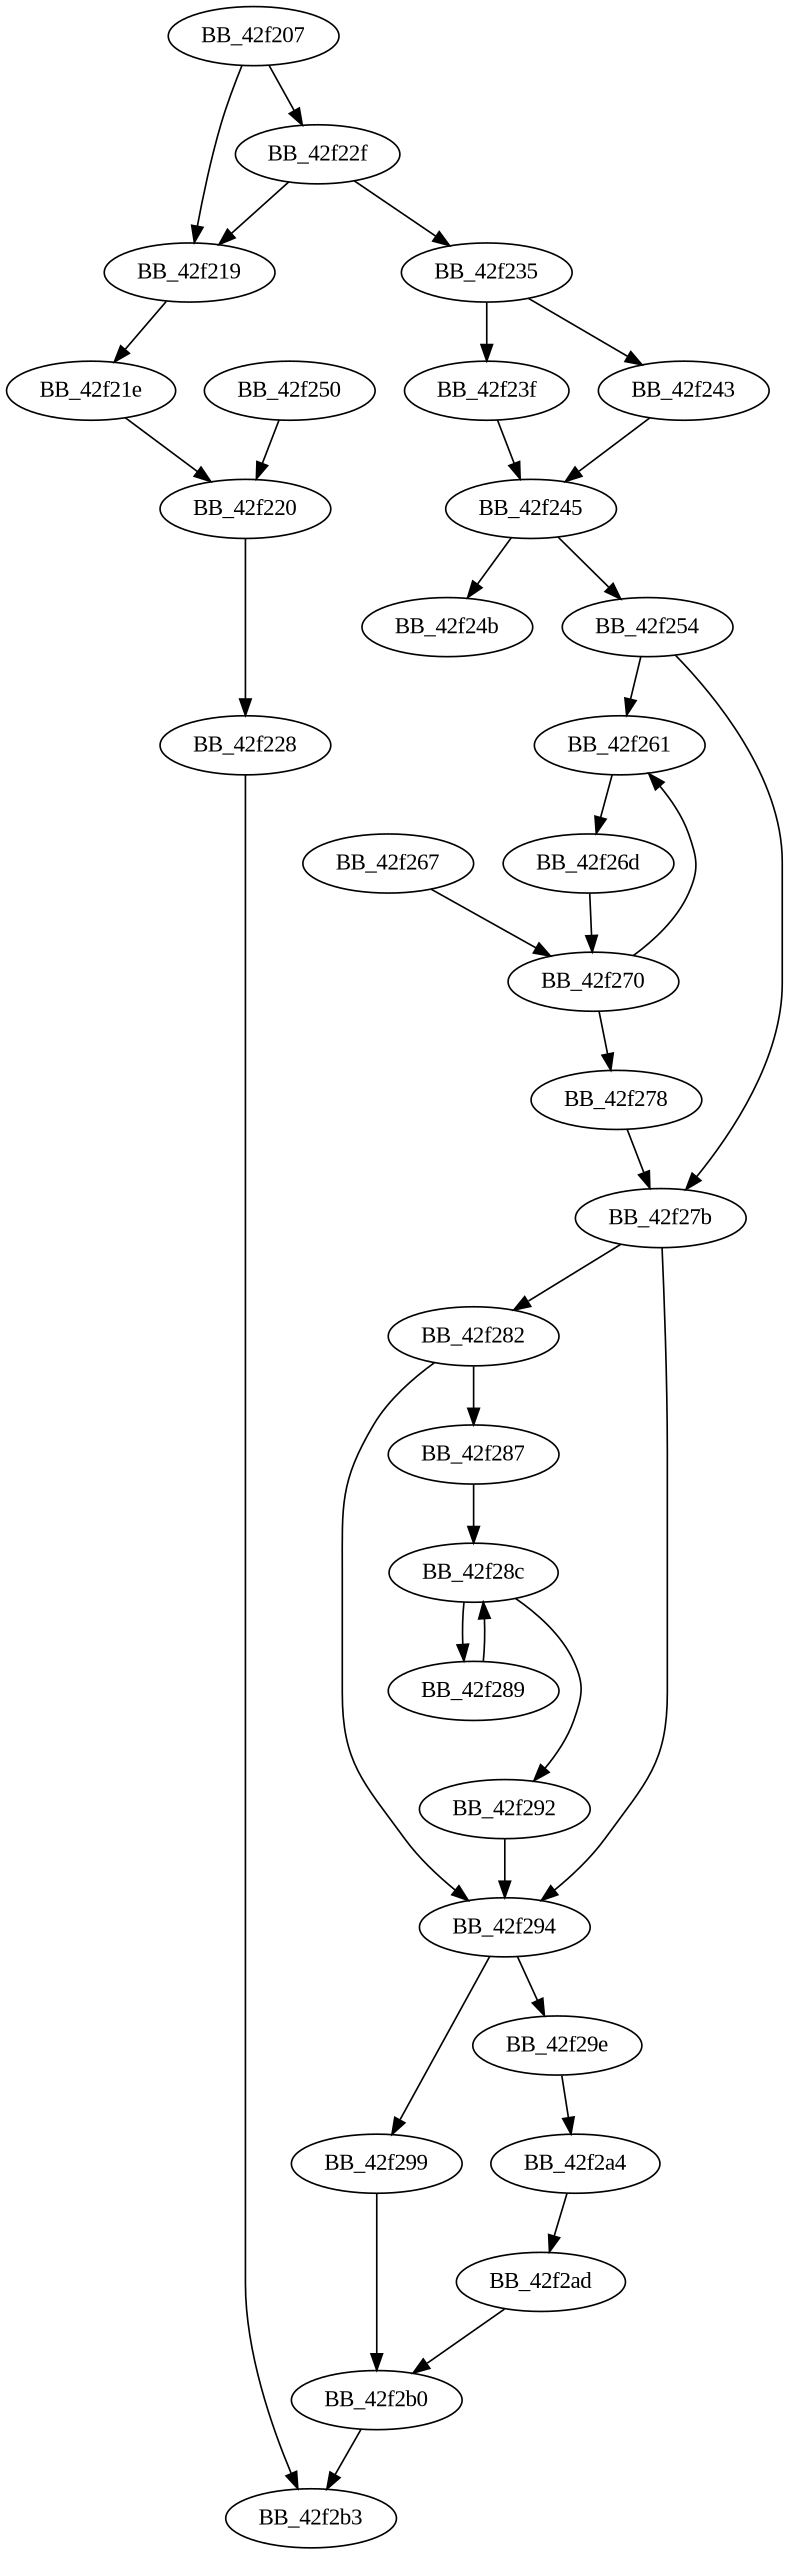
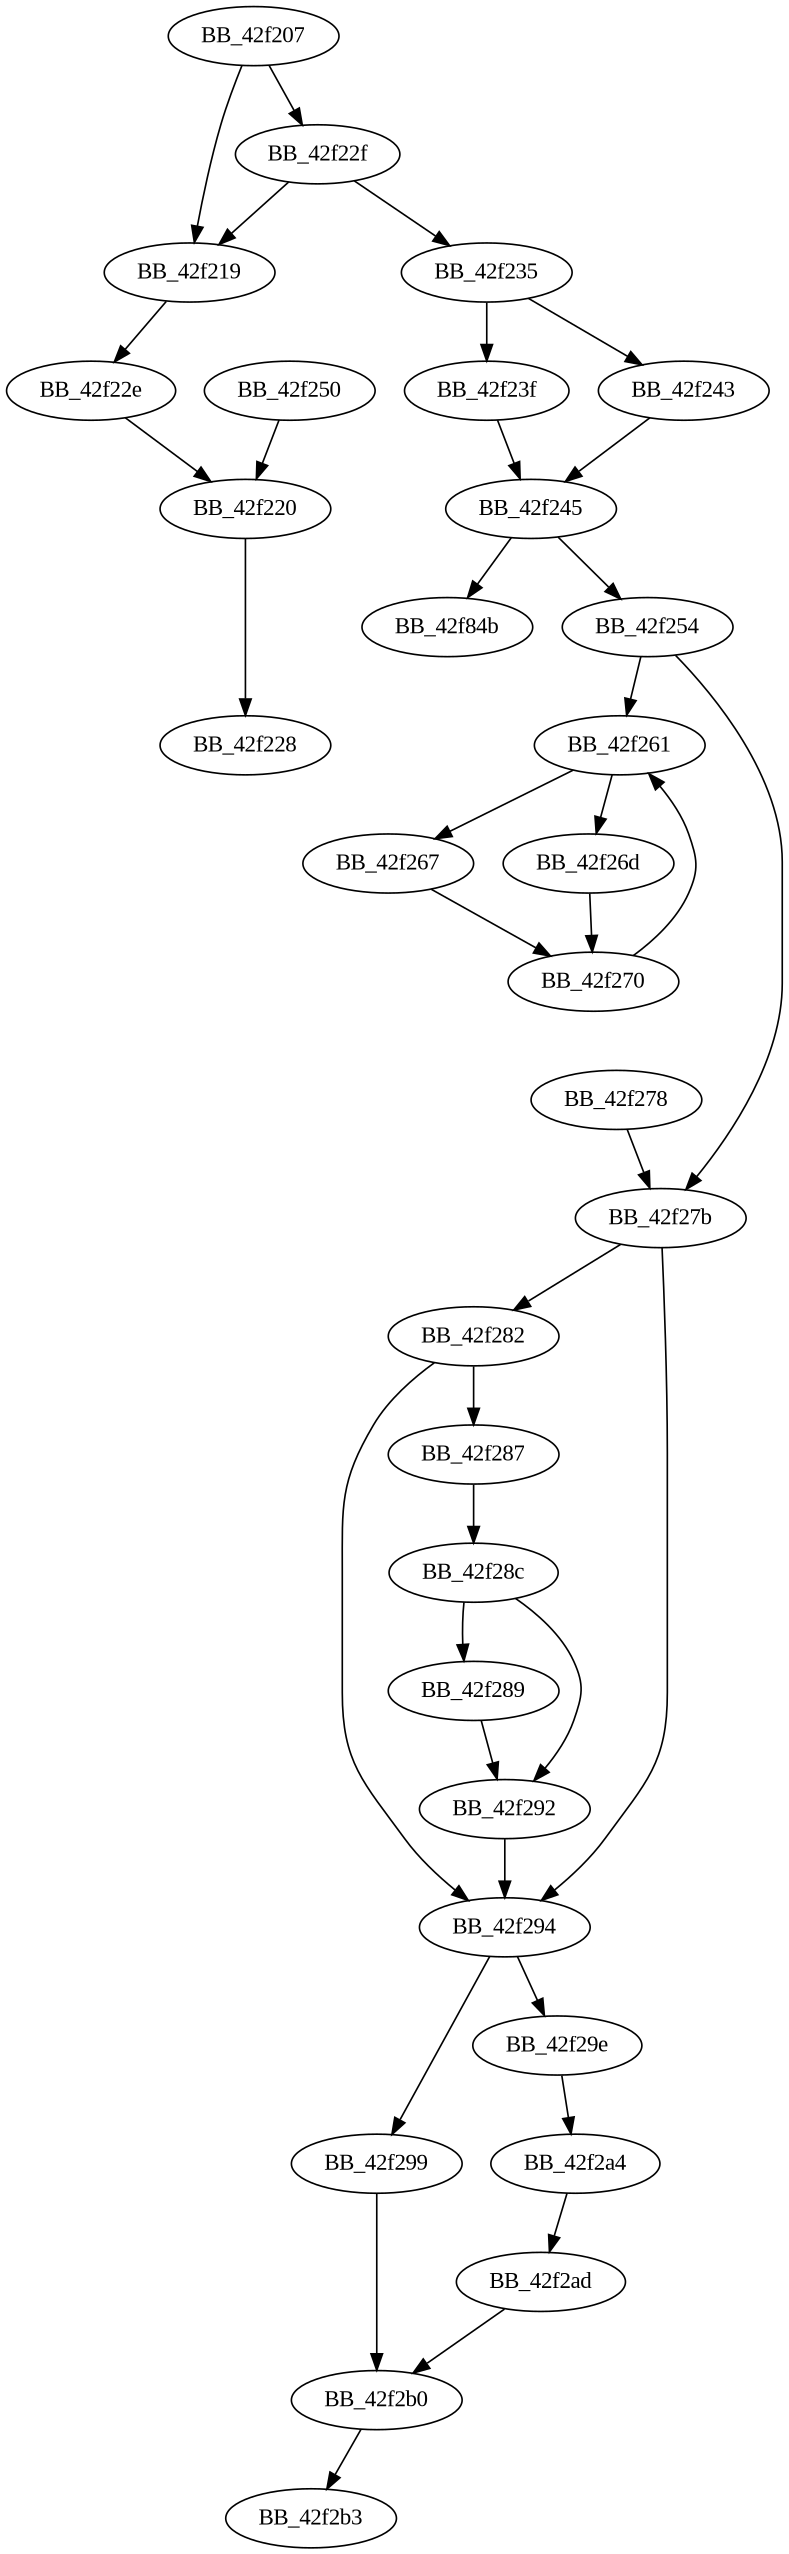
(91, 391) -> (91, 391)
(447, 627) -> (447, 627)
none -> (511, 801)
(603, 1033) -> none
(245, 1627) -> none
(485, 1640) -> (487, 1742)
